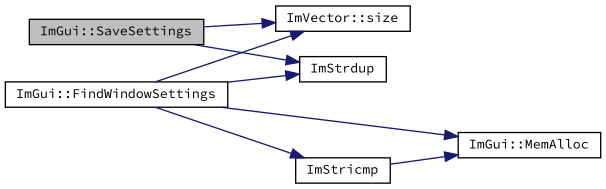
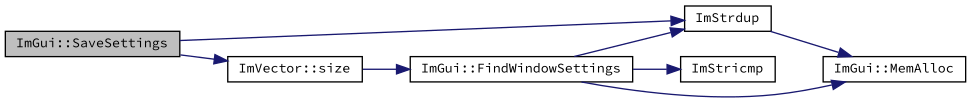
(223, 59) -> (380, 69)
(418, 160) -> (805, 42)
